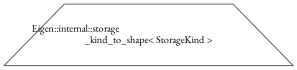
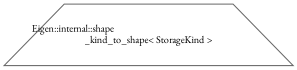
(149, 35) -> (149, 35)
